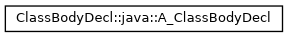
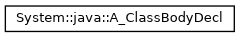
(144, 19) -> (120, 19)
